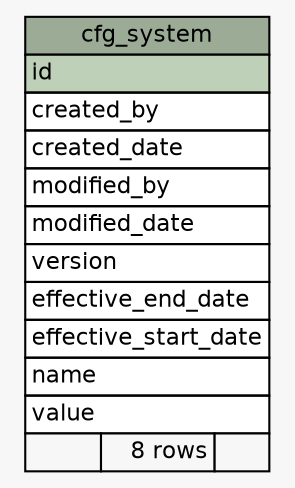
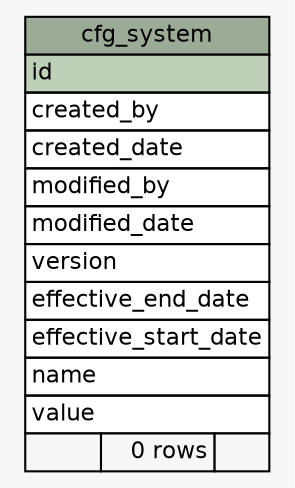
(169, 451) -> (169, 451)
